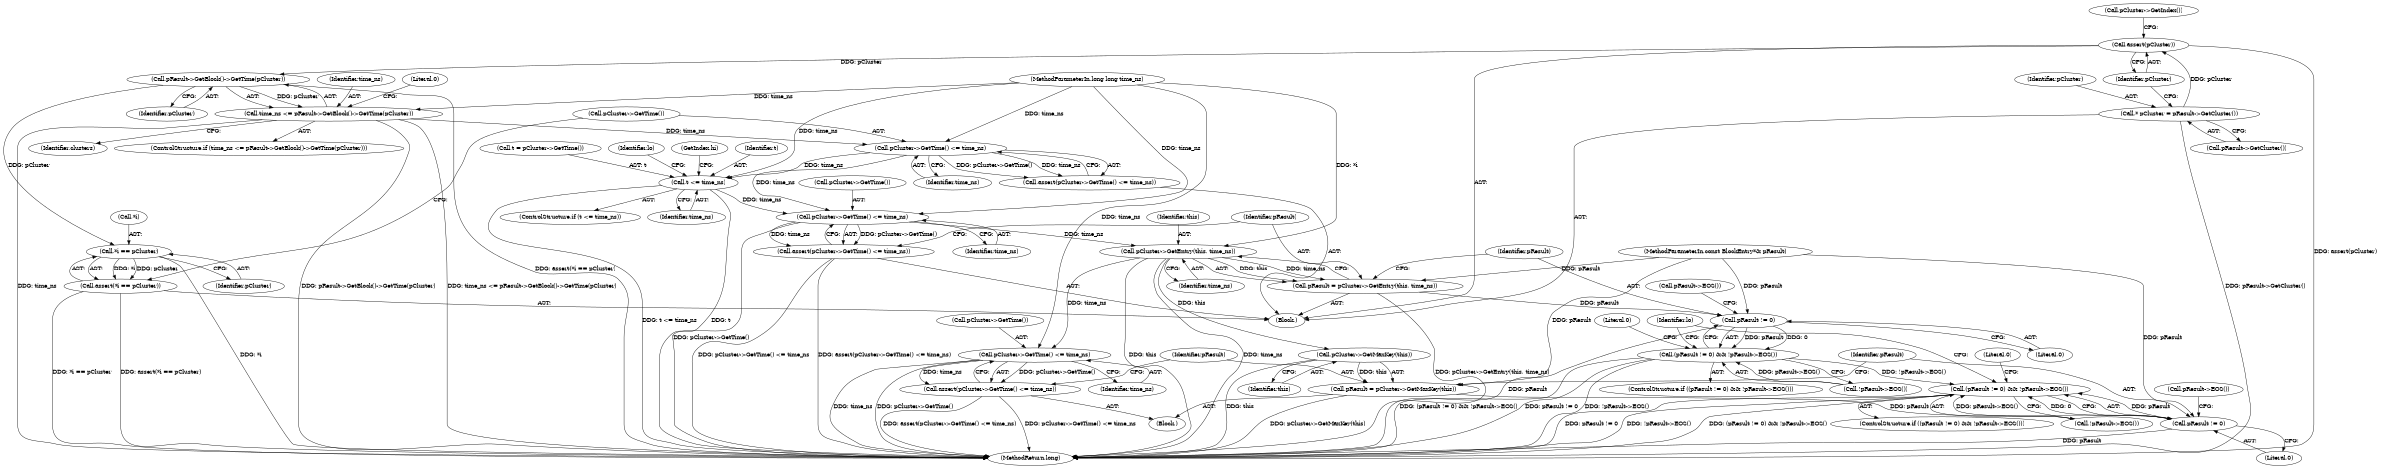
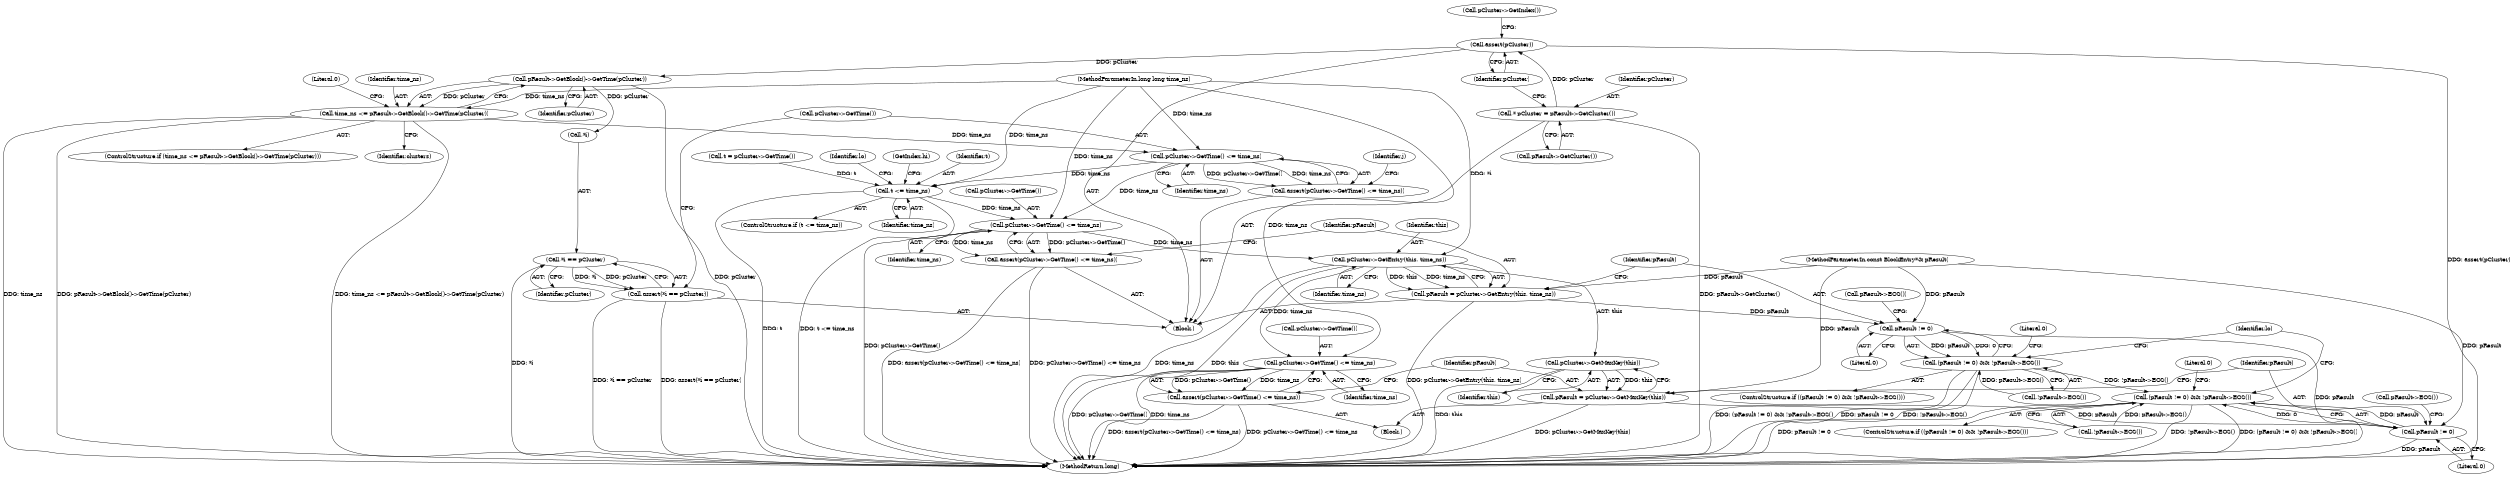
(332, 97) -> (502, 97)
(10, 134) -> (612, 108)
none -> (1389, 157)
(638, 166) -> (846, 174)
(79, 269) -> (662, 277)
(575, 269) -> (735, 277)
(1192, 303) -> (1610, 312)
none -> (1654, 378)
